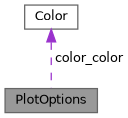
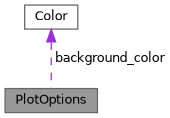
(87, 59) -> (108, 59)
